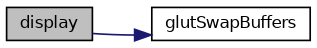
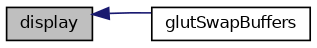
(113, 35) -> (130, 13)
